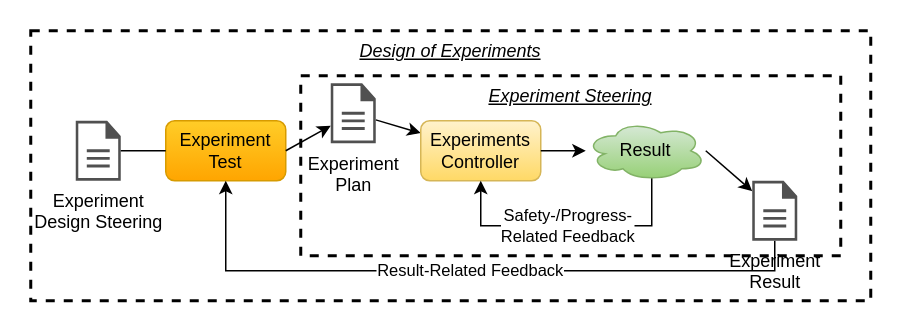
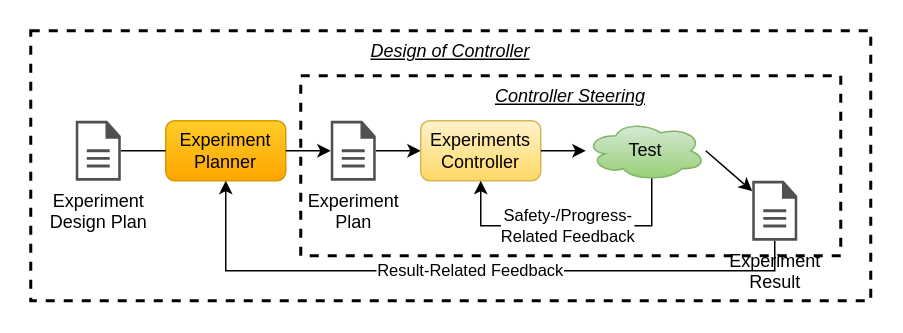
(451, 52) -> (451, 52)
(571, 97) -> (571, 97)
(353, 113) -> (353, 151)
(226, 151) -> (226, 151)
(646, 151) -> (646, 151)
(99, 213) -> (99, 213)
